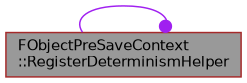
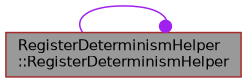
(124, 55) -> (124, 55)
